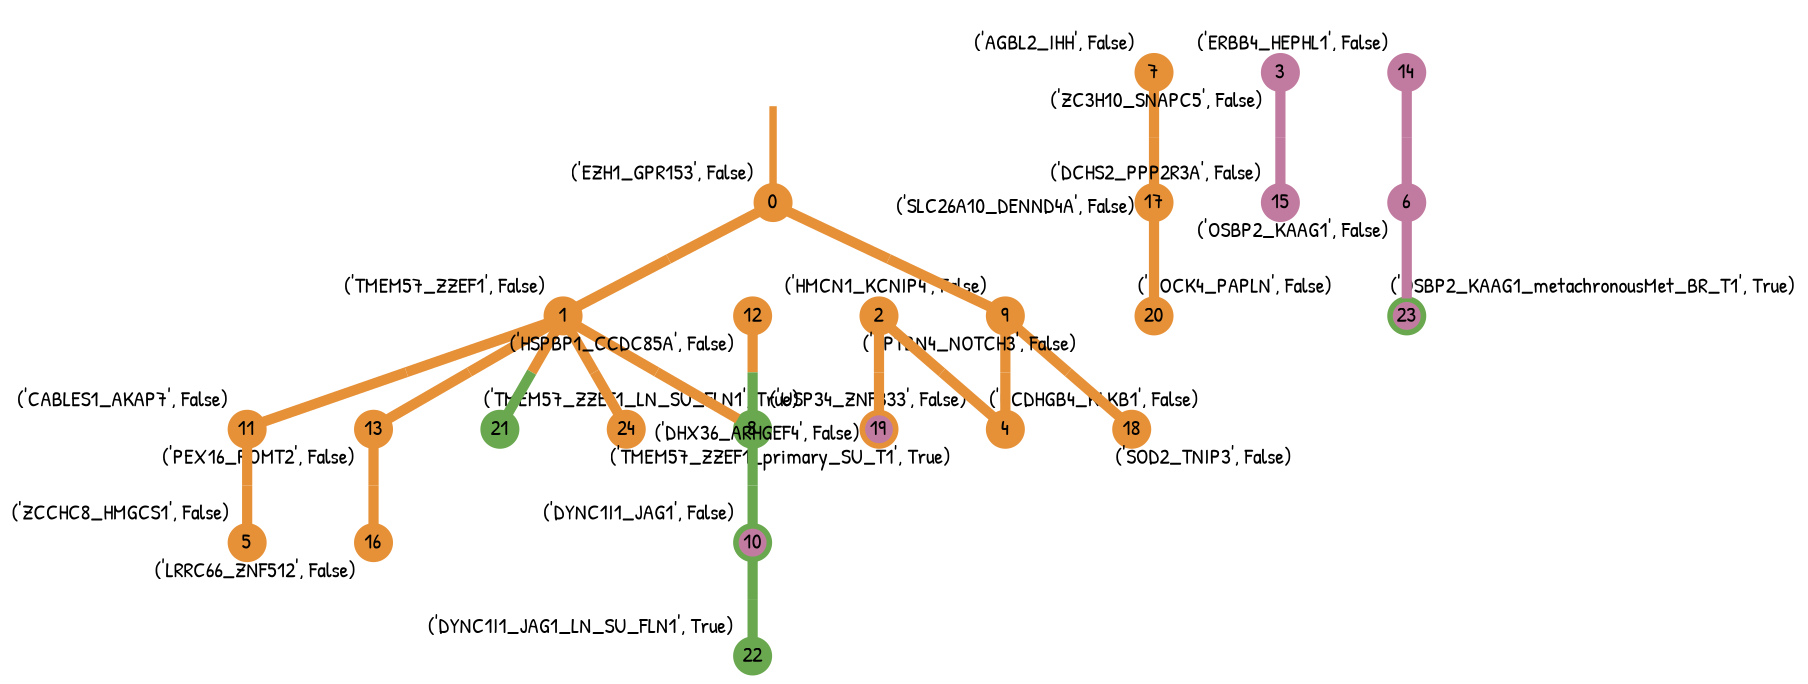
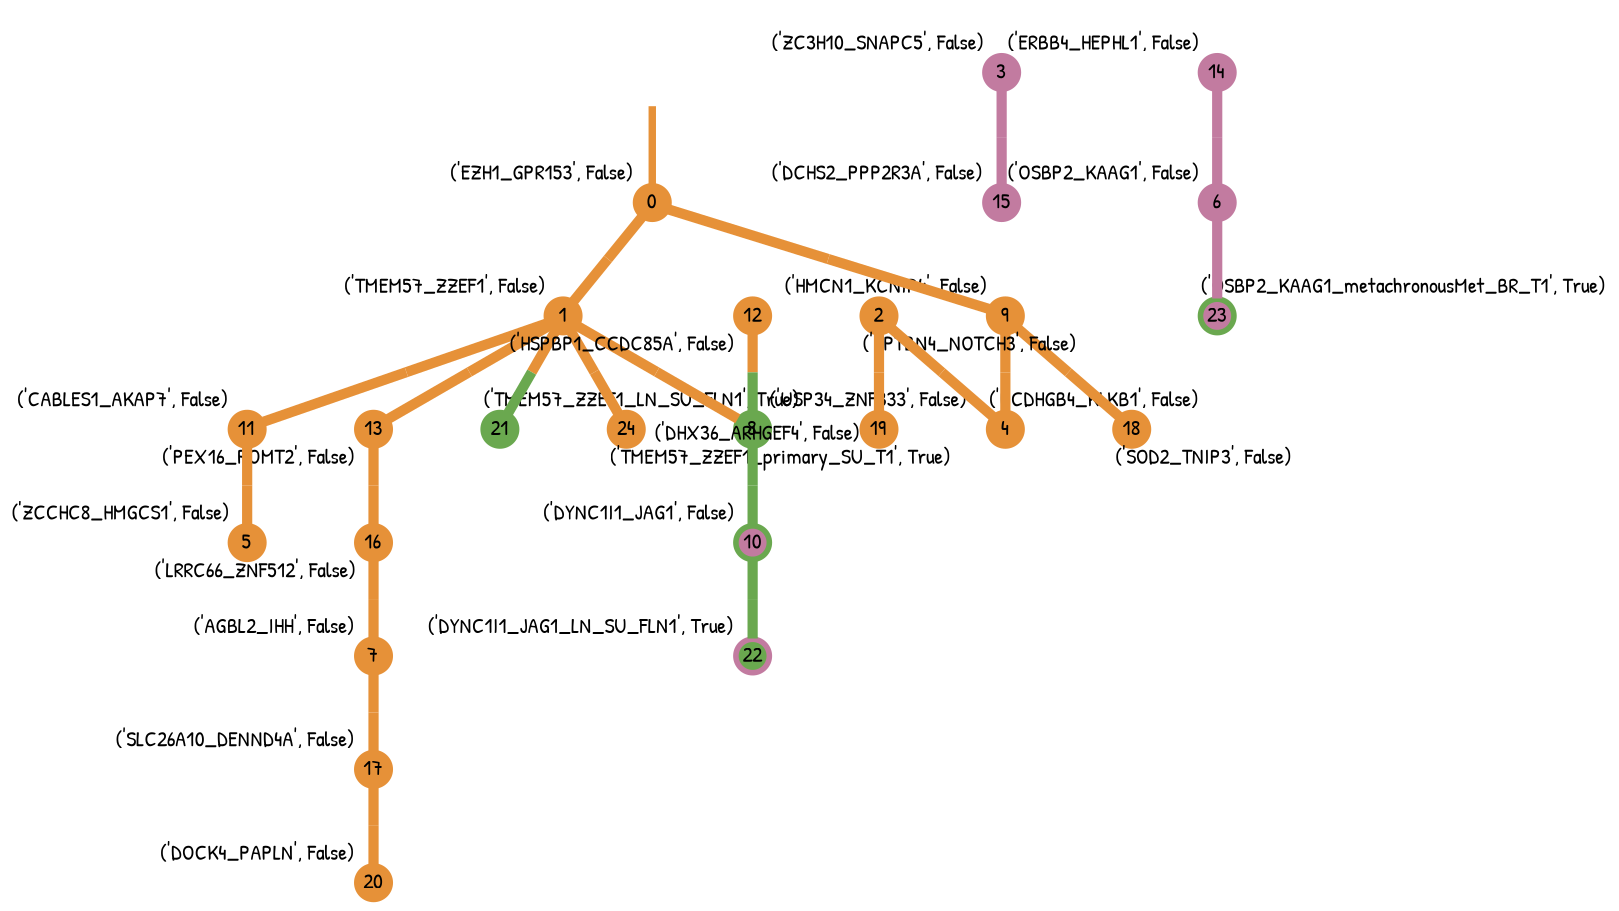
(879, 429) -> (879, 429)
none -> (374, 599)
(753, 656) -> (753, 656)
